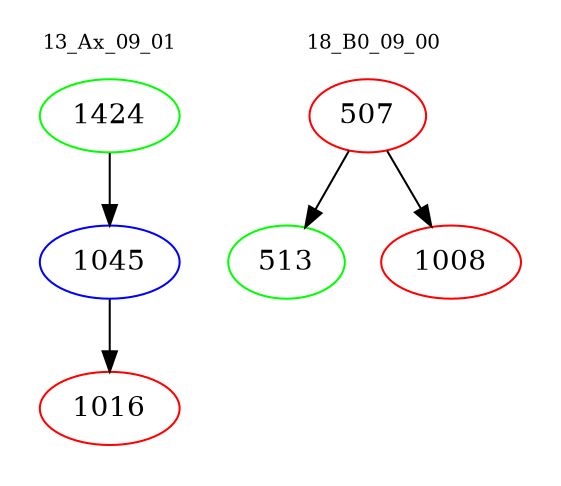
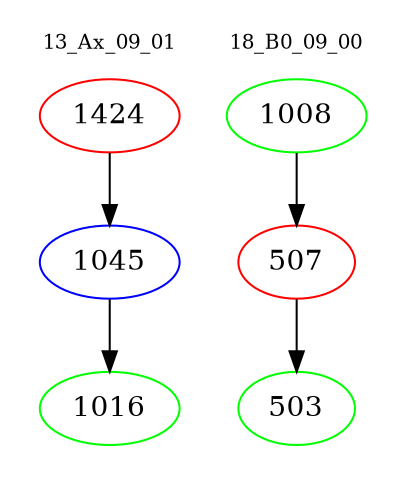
(110, 116) -> (110, 116)
(404, 180) -> (297, 179)
(287, 262) -> (297, 408)
(451, 262) -> (297, 116)
(110, 408) -> (110, 408)
